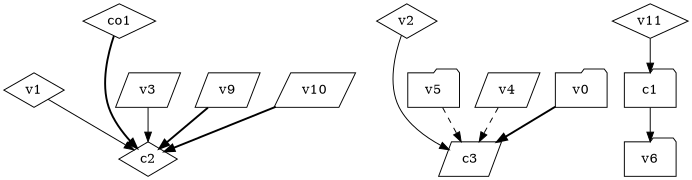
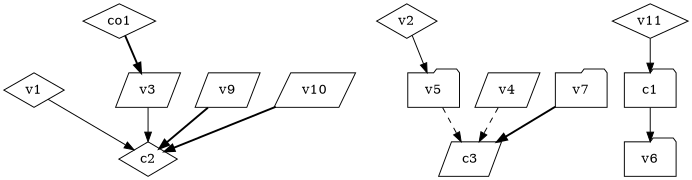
(581, 90) -> (581, 90)
(106, 92) -> (131, 50)
(396, 99) -> (418, 50)
